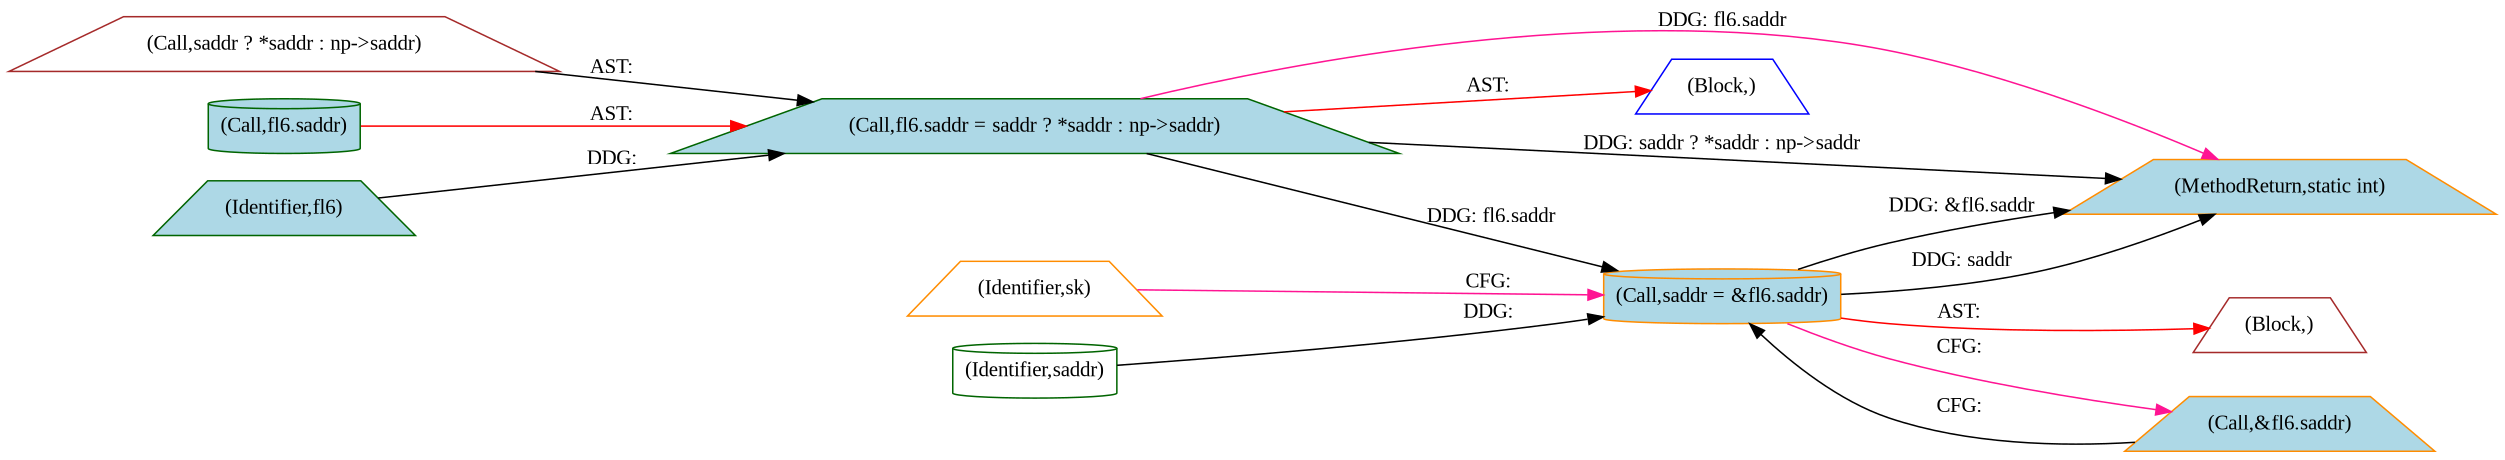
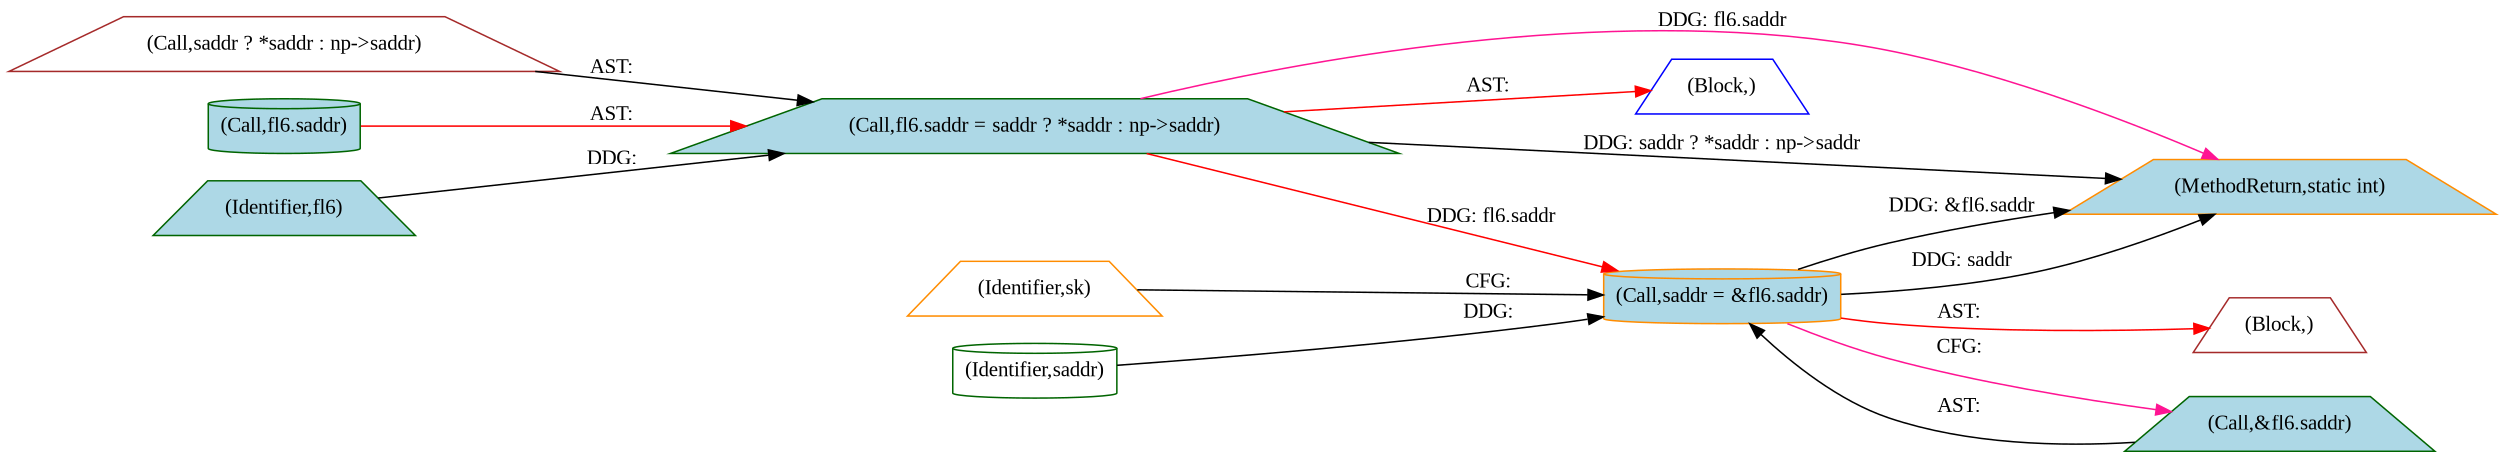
(1375, 210) -> (1375, 210)
(1363, 292) -> (1363, 292)
(1962, 406) -> (1962, 406)
(2280, 424) -> (2280, 424)
